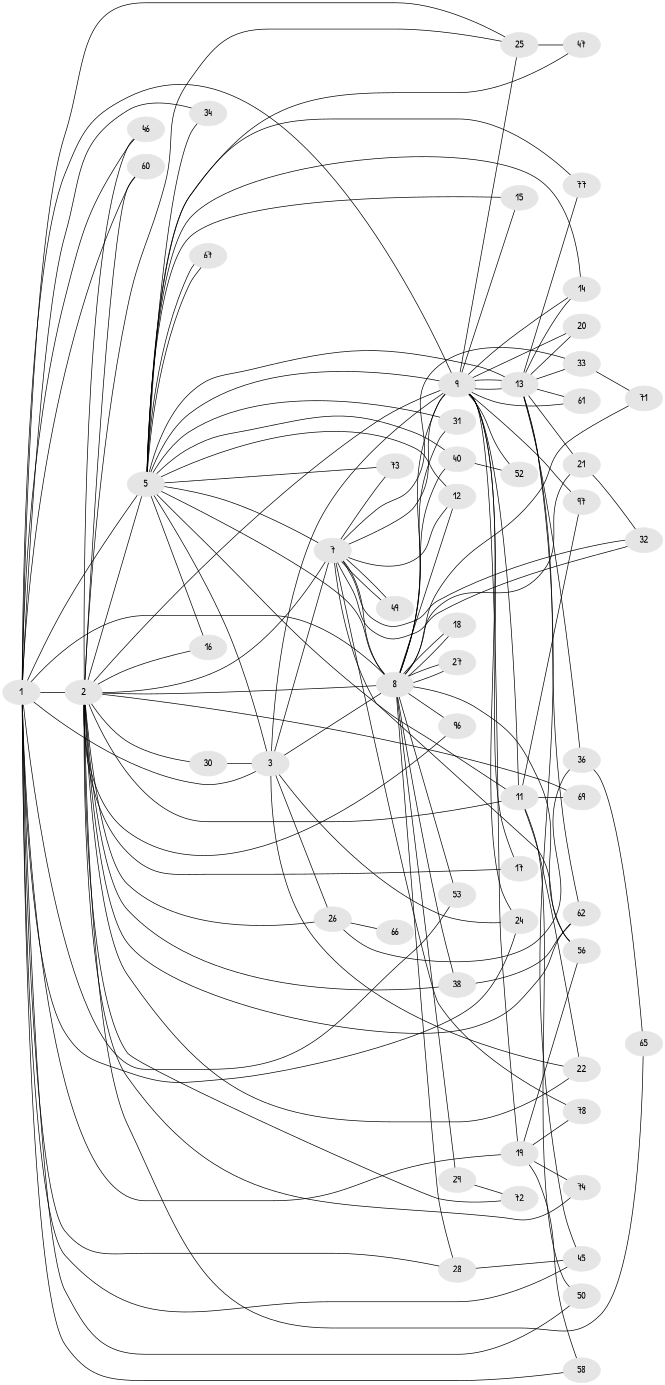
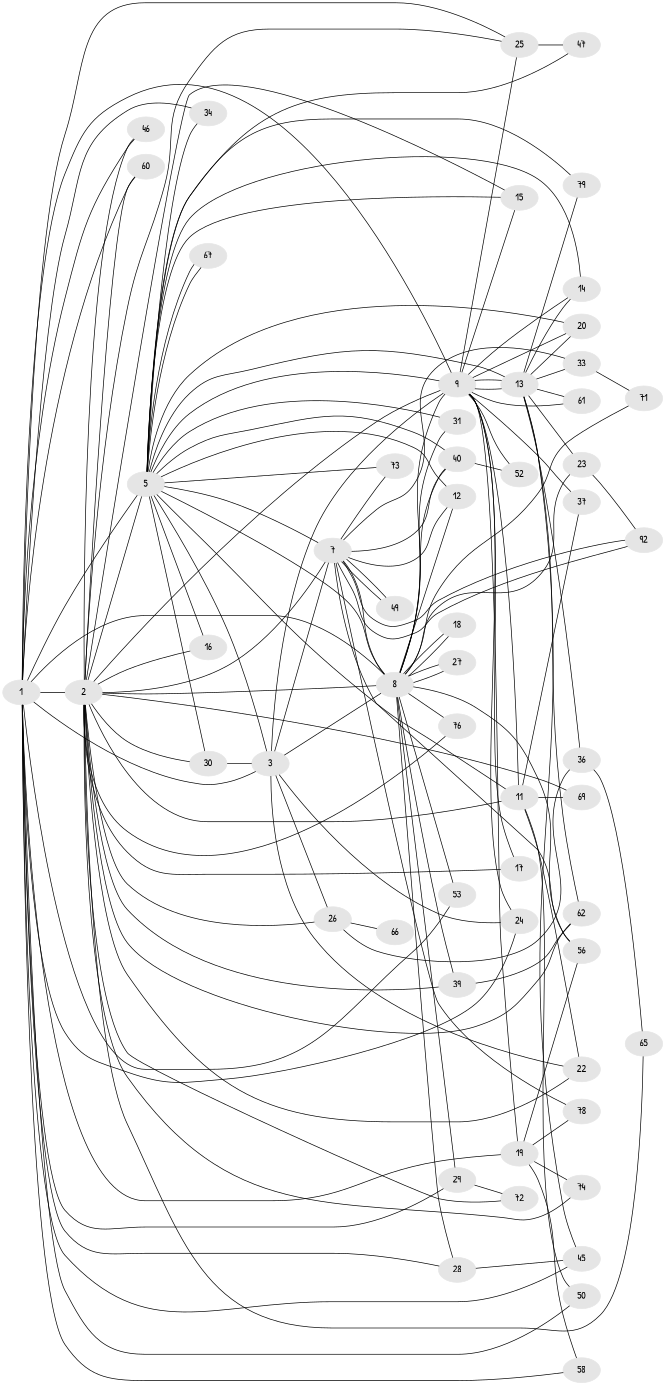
(582, 185) -> (582, 185)
none -> (163, 220)
none -> (317, 315)
(582, 465) -> (582, 465)
(582, 502) -> (582, 502)
(413, 509) -> (414, 533)
(644, 540) -> (644, 540)
none -> (177, 624)
(457, 726) -> (457, 726)
(457, 985) -> (457, 985)
none -> (60, 1198)
